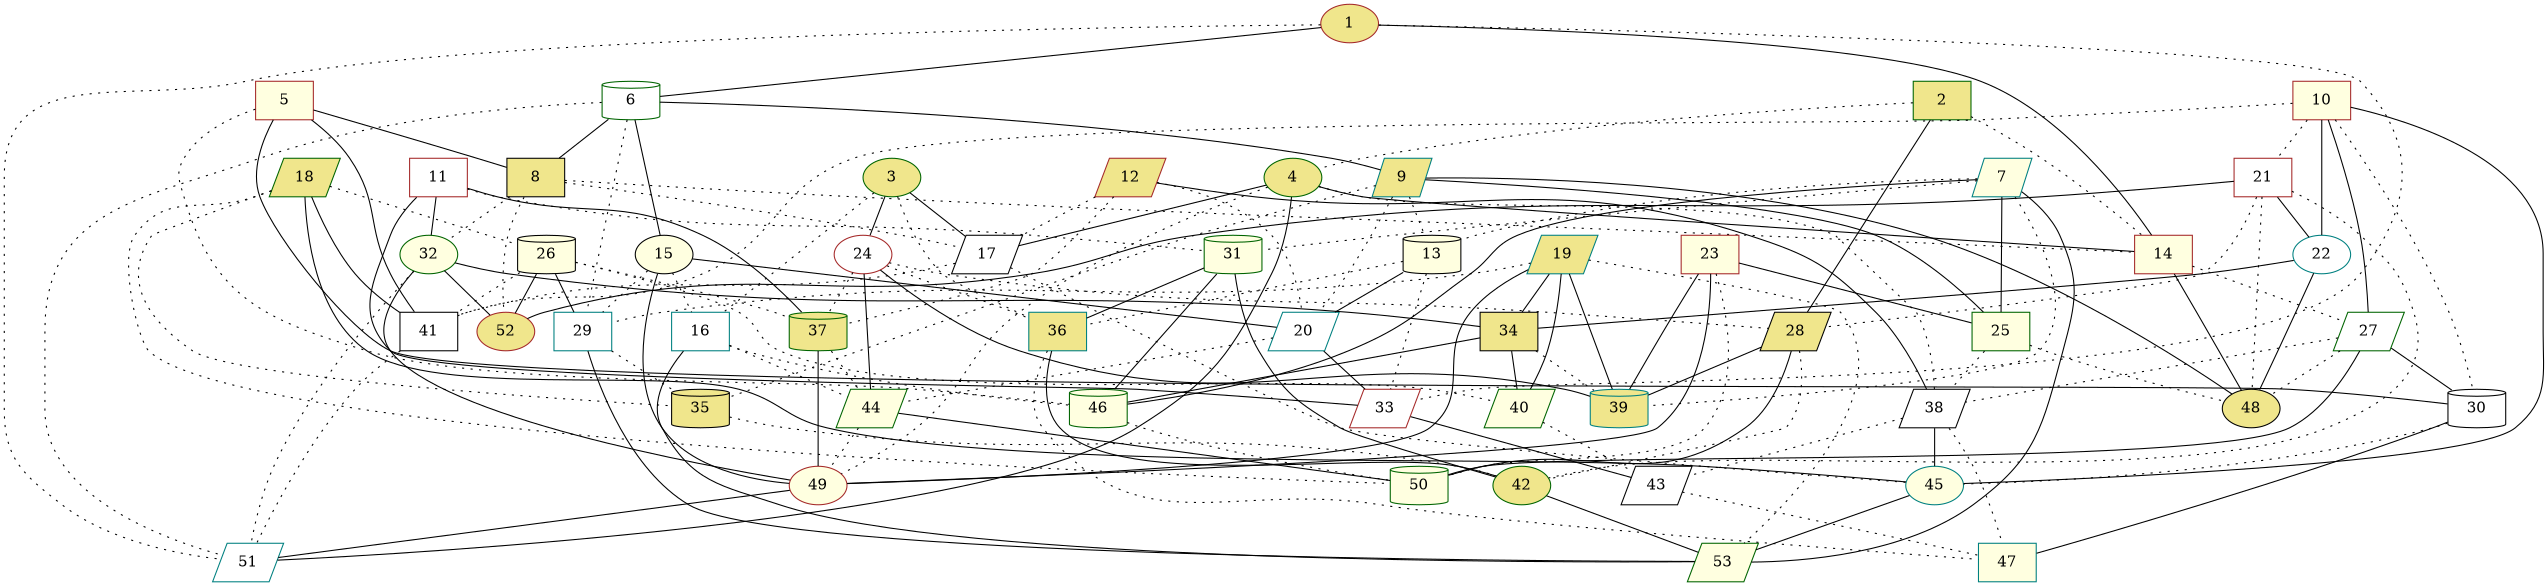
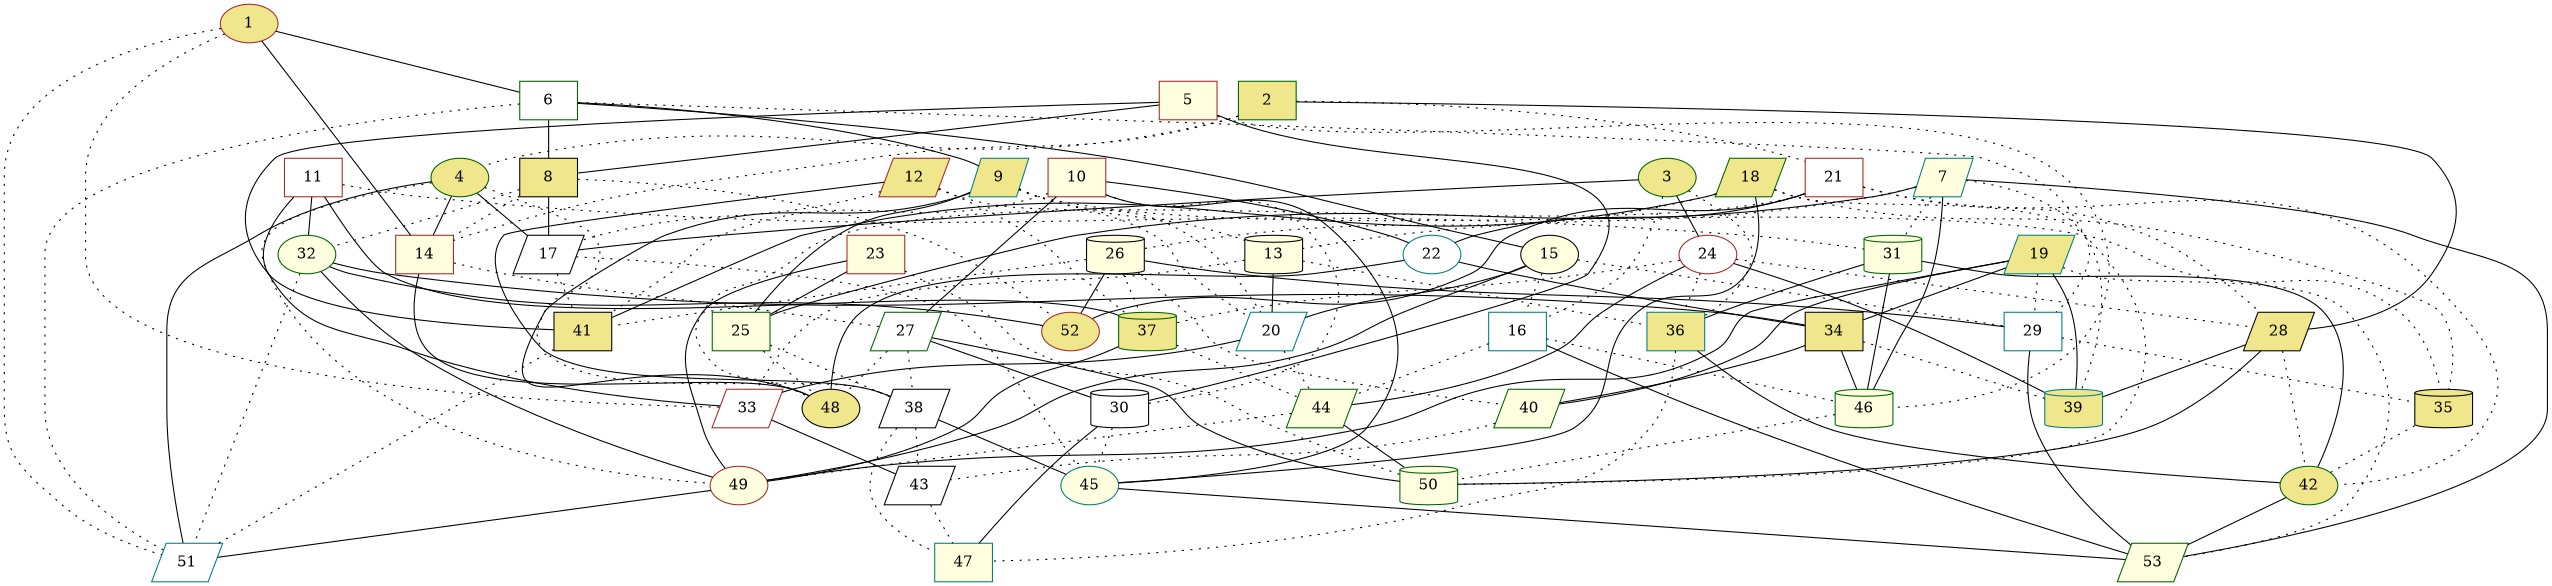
(631, 101) -> (549, 101)
(2292, 139) -> (1553, 115)
(764, 212) -> (549, 216)
(1663, 331) -> none
(429, 332) -> (583, 332)
